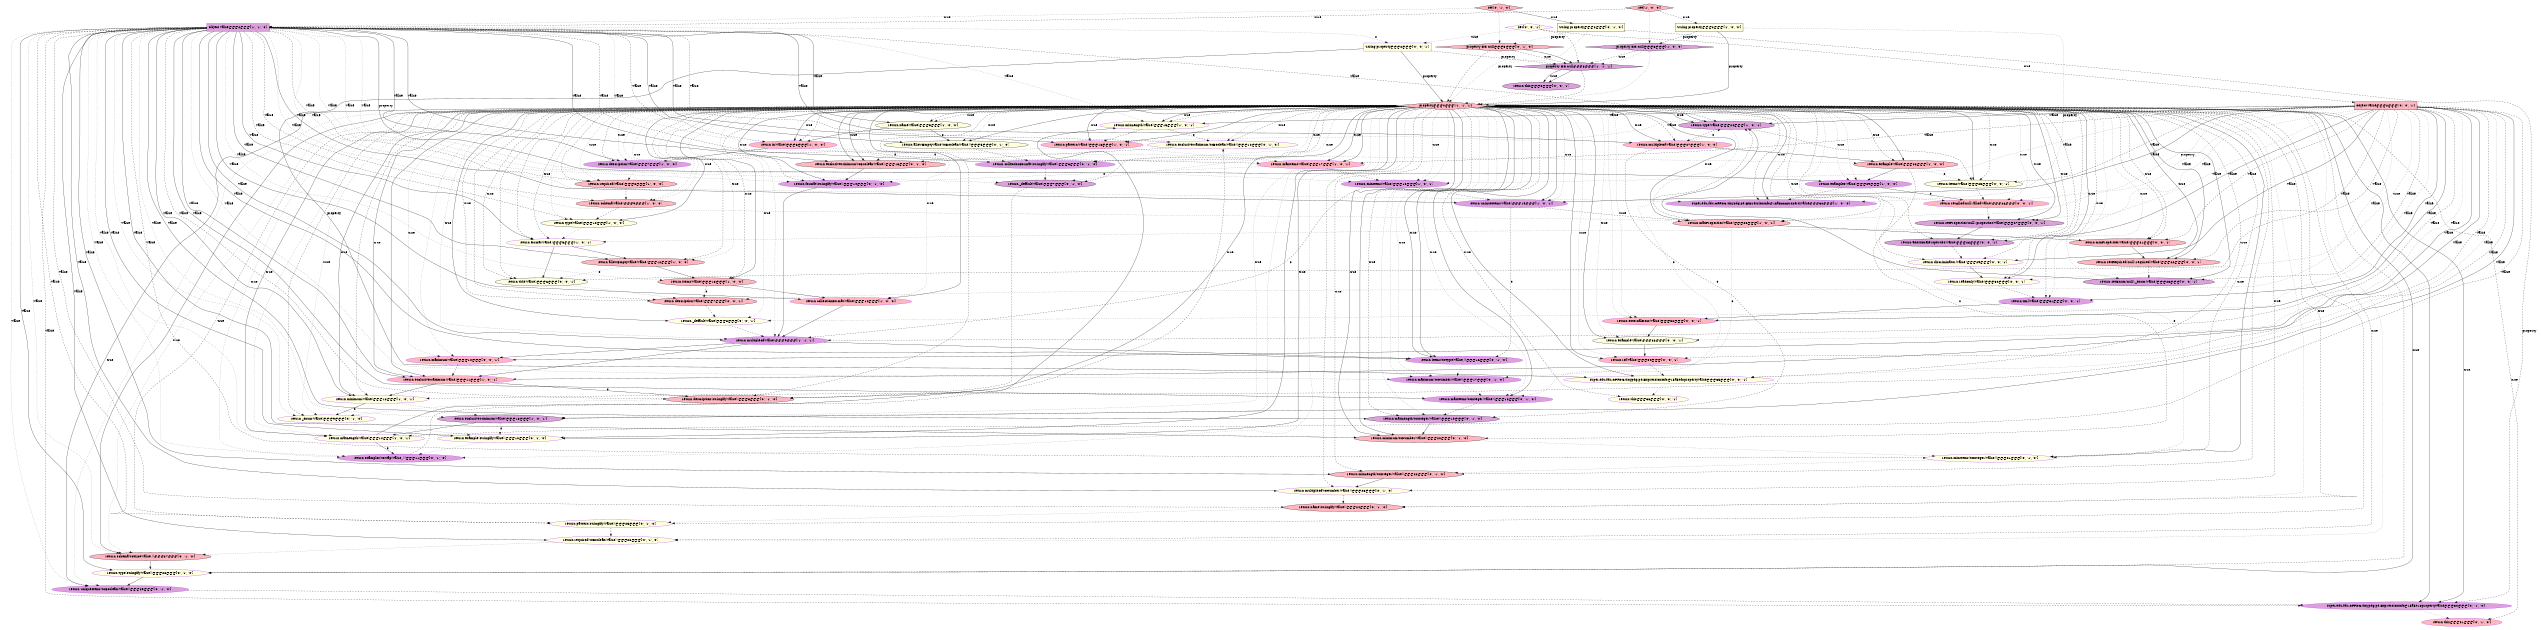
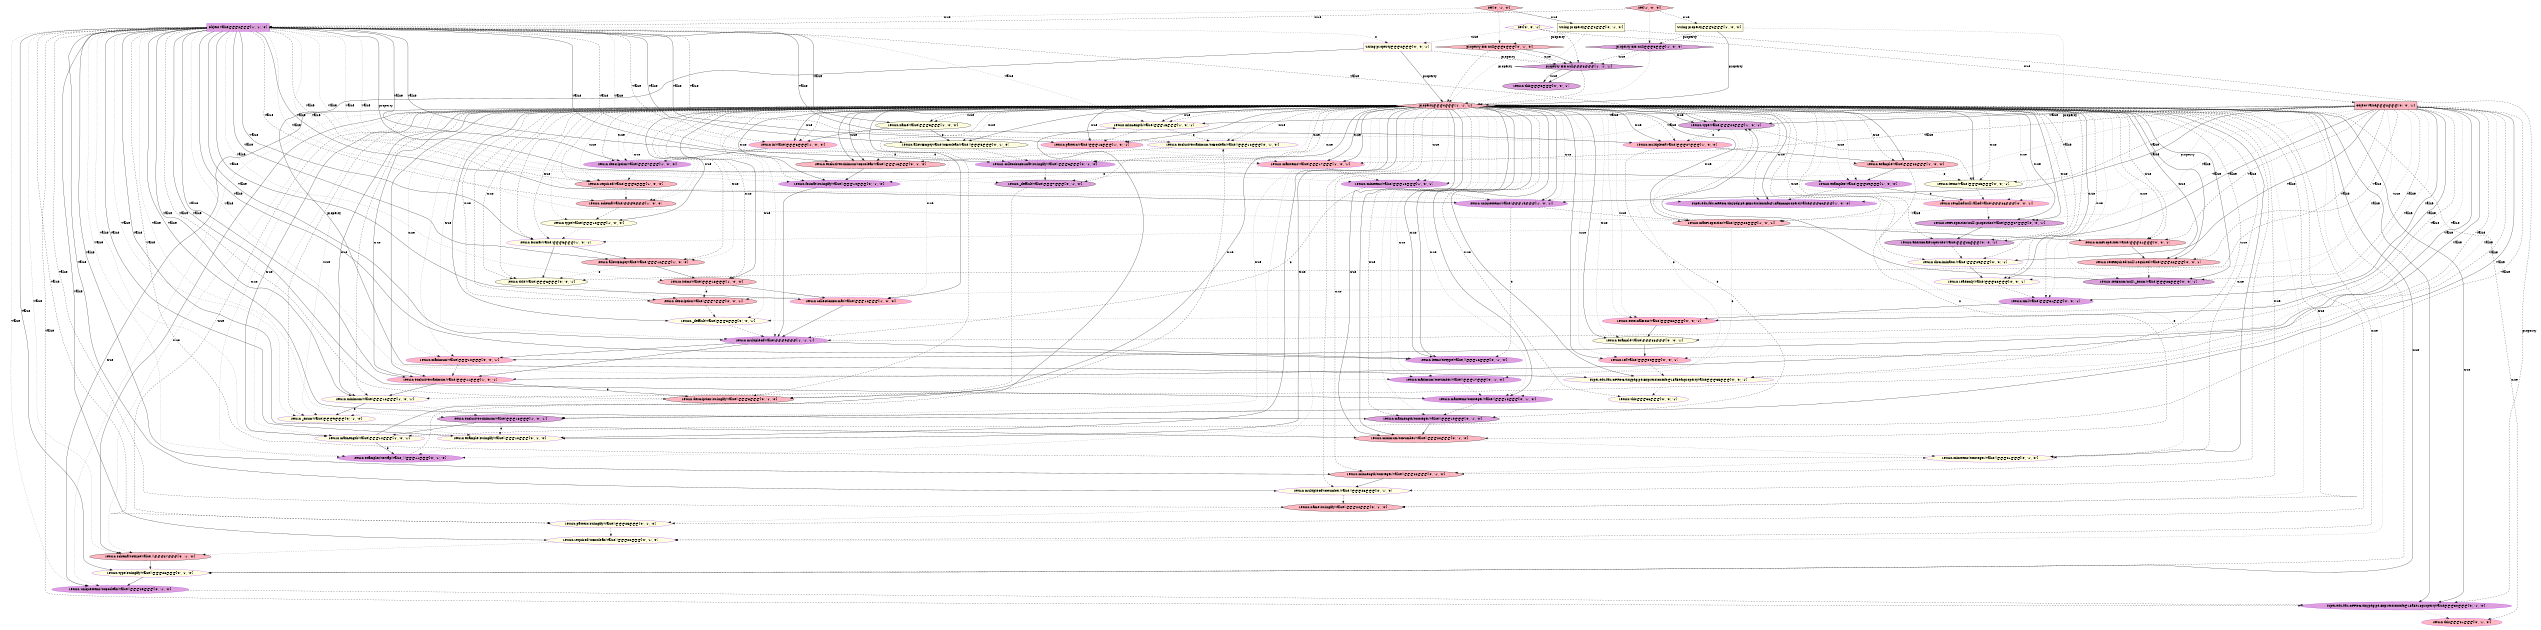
(372, 172) -> none
(2093, 195) -> (1870, 216)
(1461, 368) -> none
